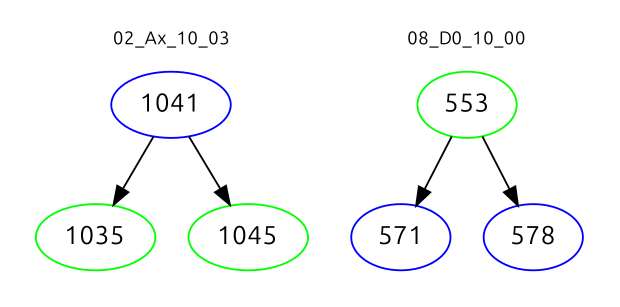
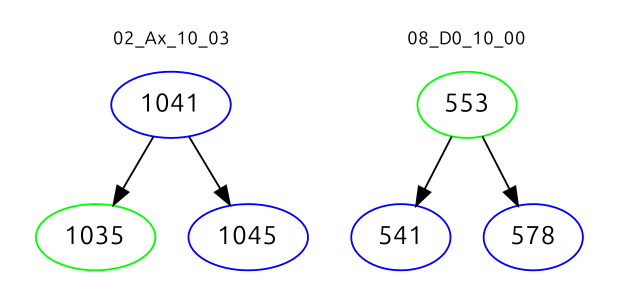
(248, 237) -> (248, 237)
(401, 237) -> (401, 237)
